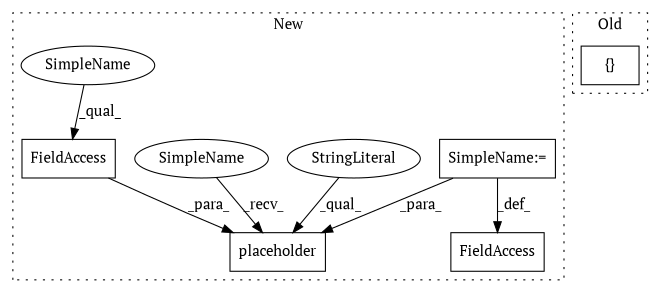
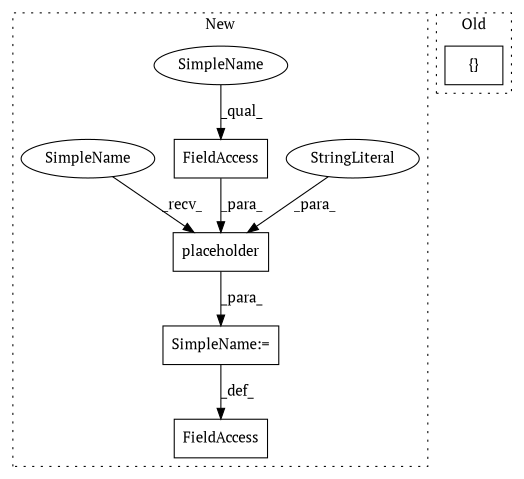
(392, 203) -> (221, 293)
(341, 205) -> (315, 205)
